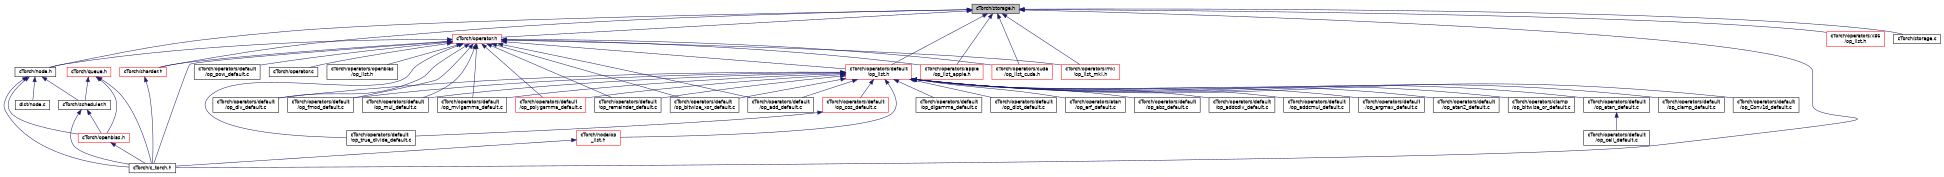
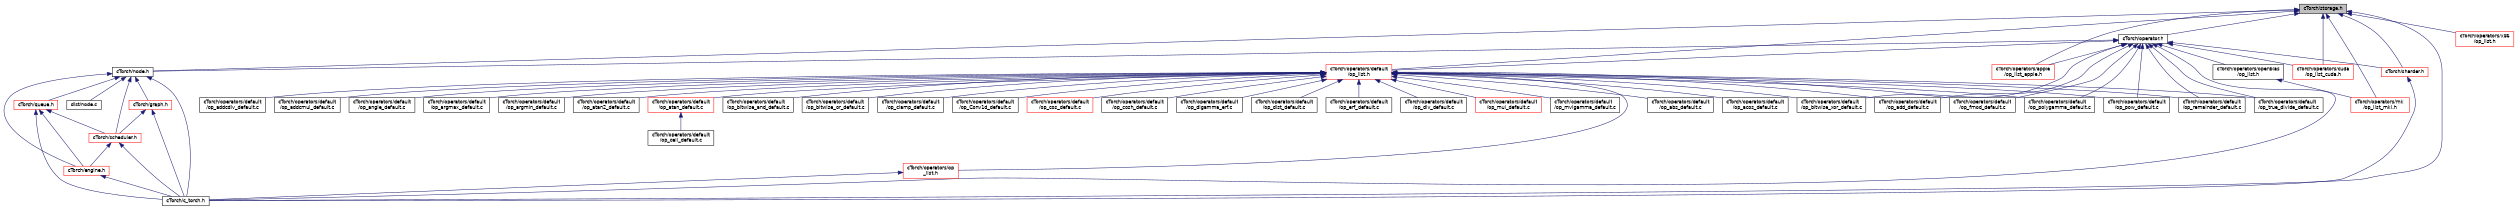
(477, 39) -> (2143, 39)
(1917, 39) -> none
(923, 54) -> (2308, 87)
(294, 72) -> none
(475, 73) -> none
(457, 79) -> none
none -> (1751, 80)
none -> (82, 89)
(358, 94) -> none
(85, 105) -> (115, 138)
none -> (150, 105)
none -> (382, 105)
(395, 105) -> (1508, 105)
none -> (531, 105)
(551, 105) -> (2060, 105)
none -> (758, 105)
(949, 105) -> (1209, 105)
(1095, 105) -> (1359, 105)
none -> (1135, 105)
(1541, 105) -> (835, 105)
(1617, 105) -> (681, 105)
none -> (1755, 105)
(617, 127) -> (1826, 79)
(104, 138) -> (86, 171)
(598, 138) -> (931, 171)
